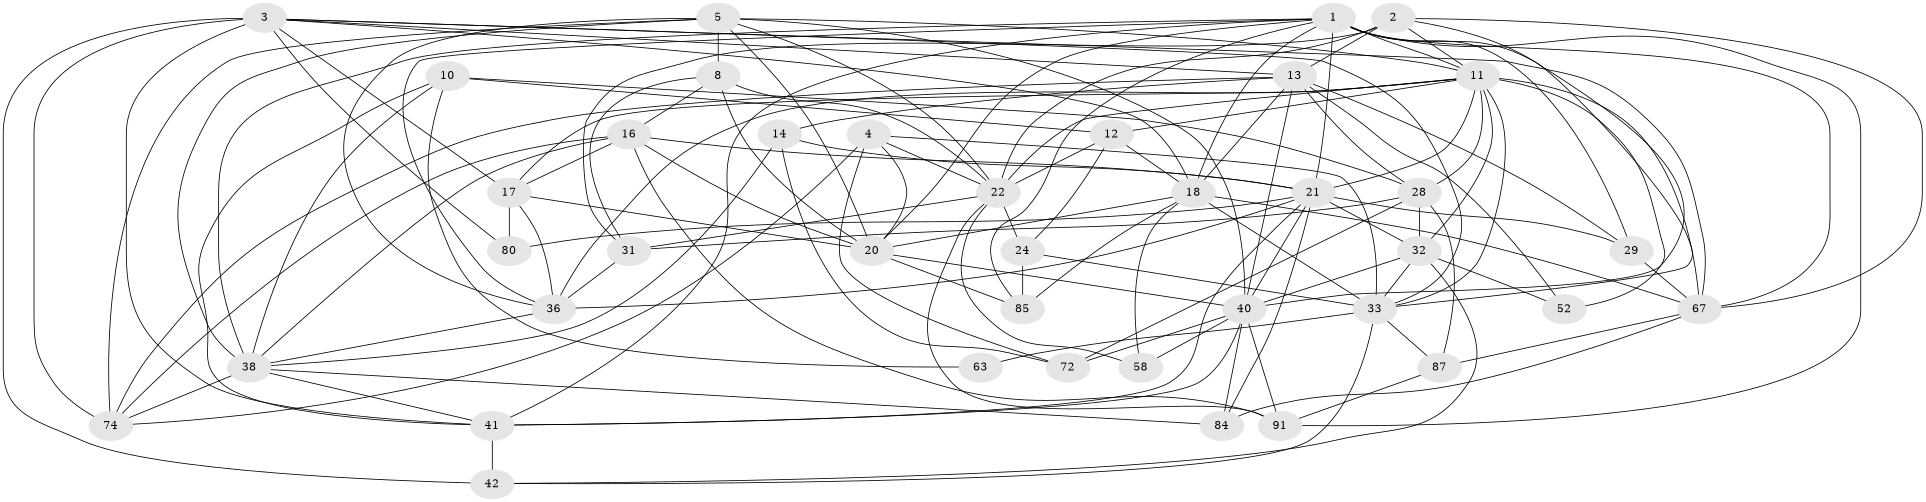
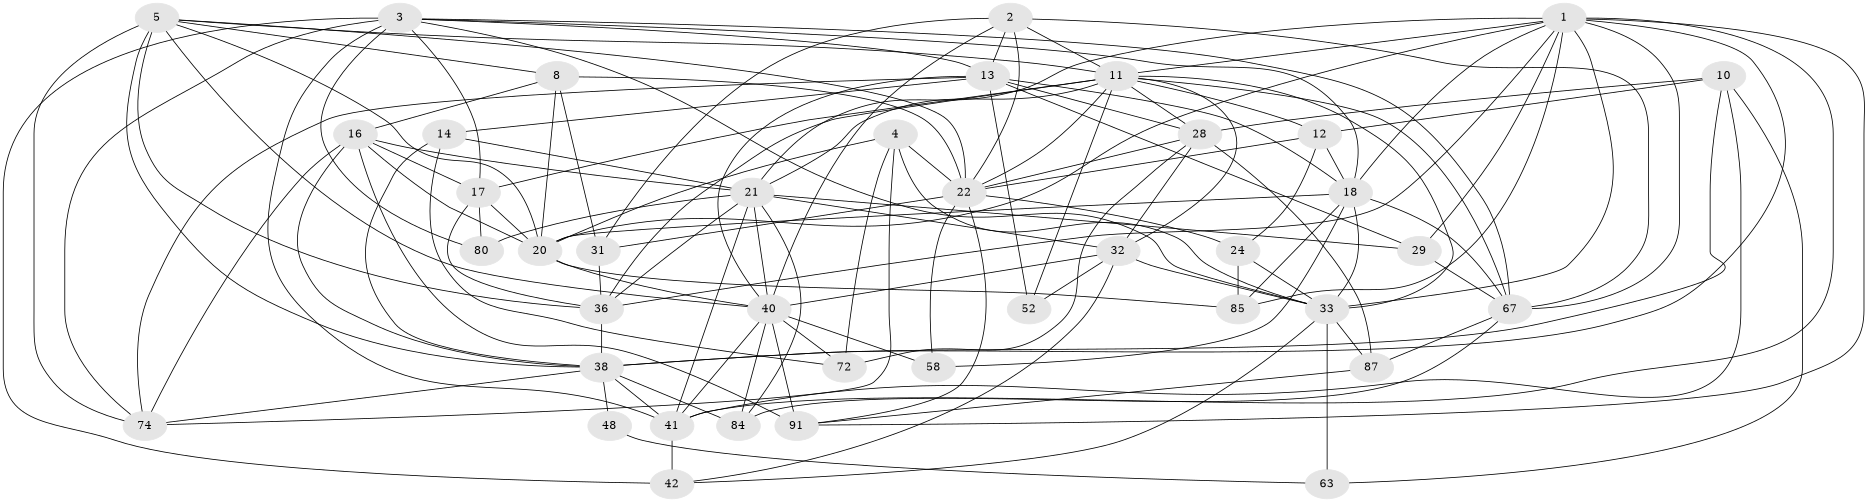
(1026, 229) -> (1072, 166)
none -> (610, 426)
